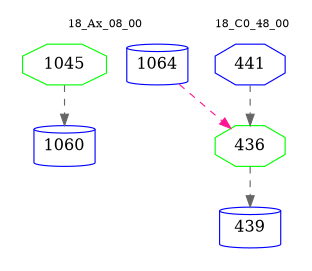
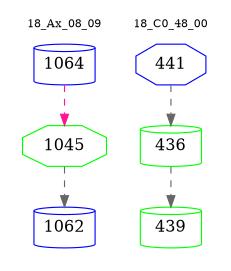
(105, 24) -> (65, 24)
(190, 94) -> (65, 100)
(65, 146) -> (65, 228)
(250, 146) -> (171, 146)
(250, 228) -> (171, 228)
